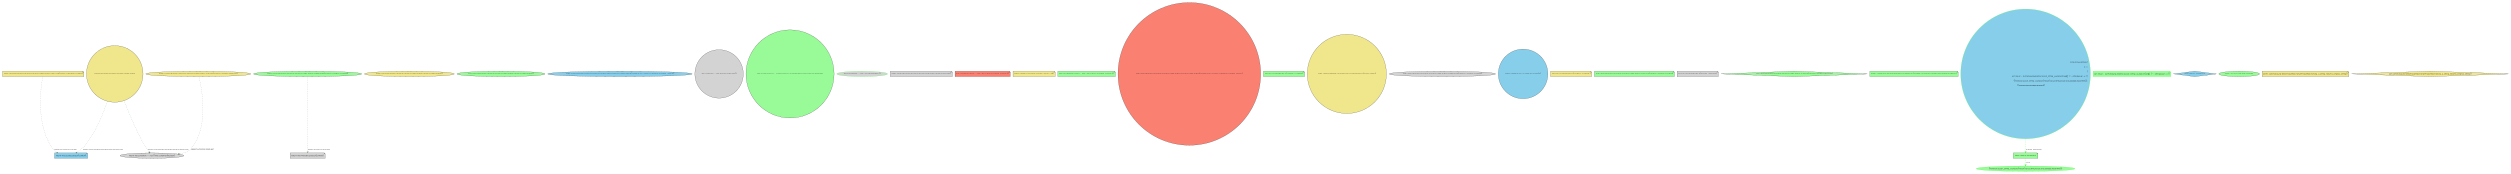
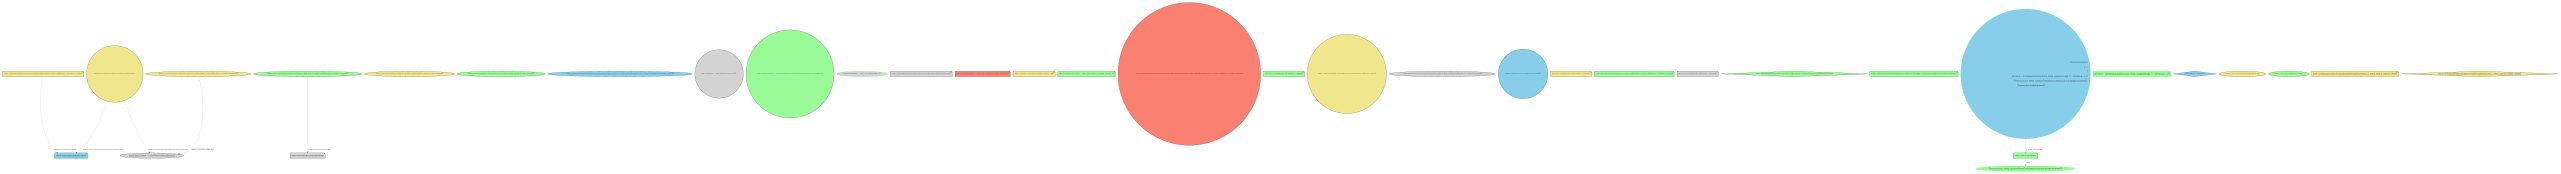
none -> (2242, 74)
